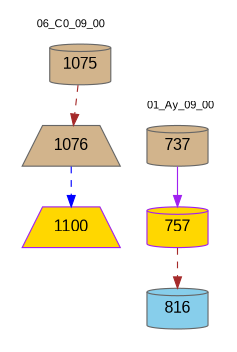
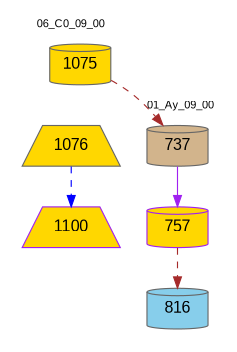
(80, 64) -> (80, 64)
(76, 100) -> (145, 105)
(71, 146) -> (71, 146)
